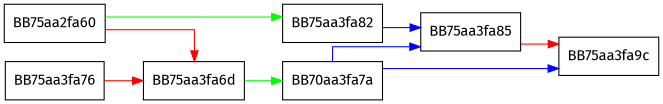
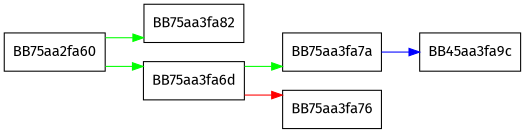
(161, 30) -> (119, 66)
(471, 32) -> none
(609, 56) -> (470, 52)
(118, 81) -> (258, 95)
(333, 81) -> (332, 52)
